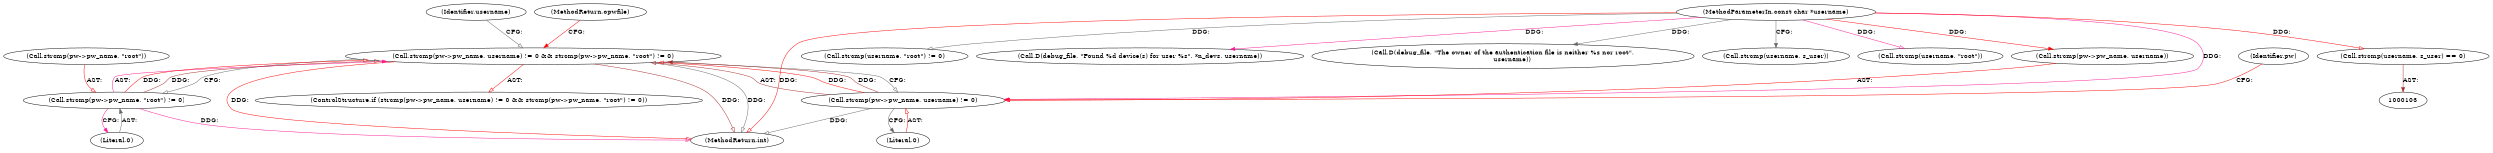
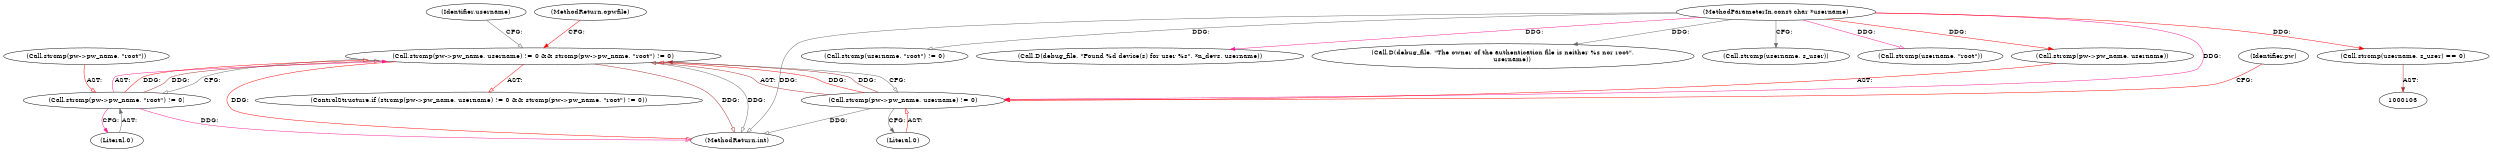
(1186, 19) -> (1186, 19)
(2118, 21) -> (2118, 21)
